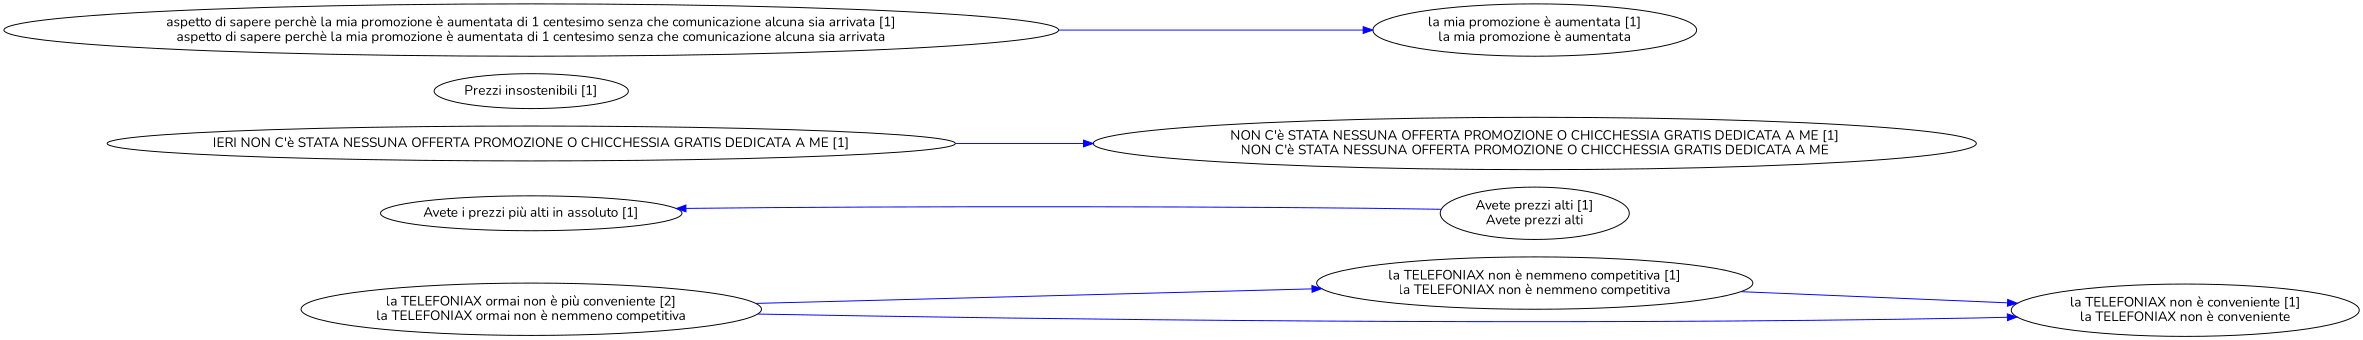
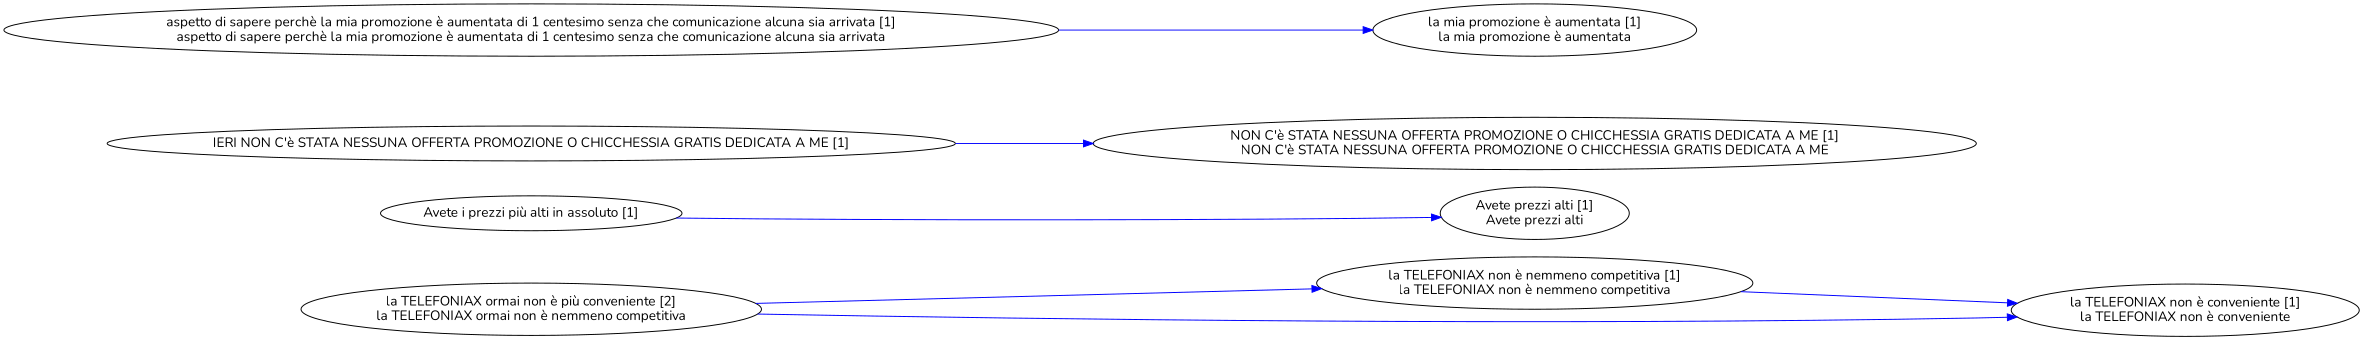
(531, 91) -> none
(1064, 207) -> (1054, 220)
